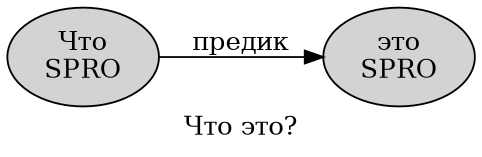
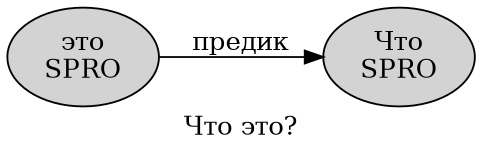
(232, 57) -> (232, 57)
